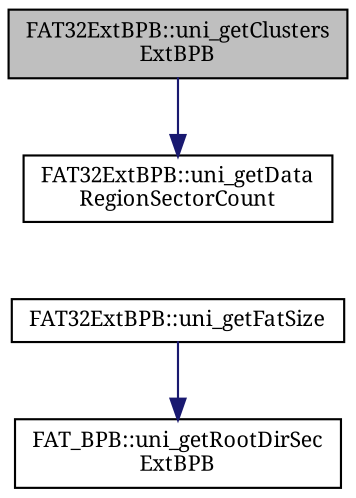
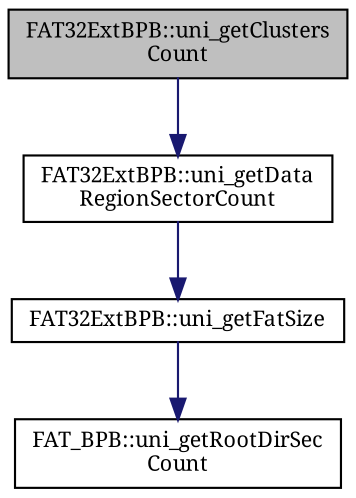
(178, 44) -> (178, 44)
none -> (178, 250)
(178, 454) -> (178, 454)
